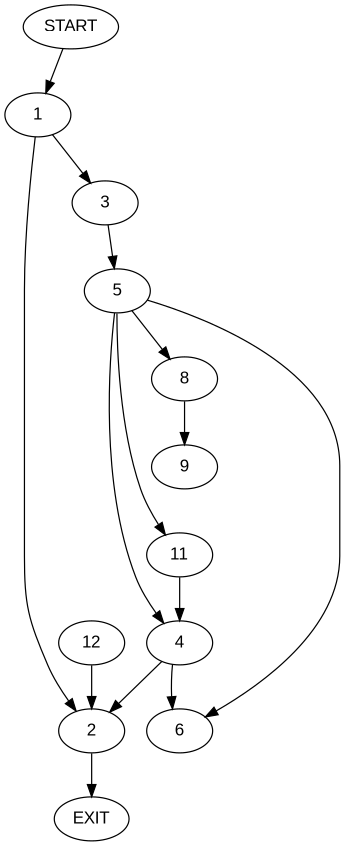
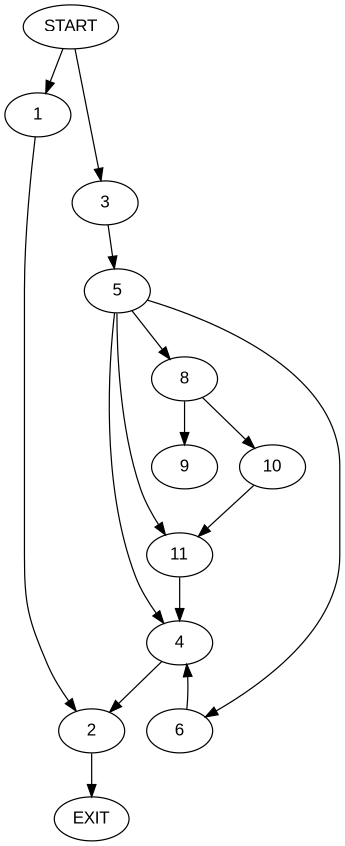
(68, 154) -> (87, 109)
none -> (273, 467)
(92, 643) -> none
(172, 681) -> (188, 693)
